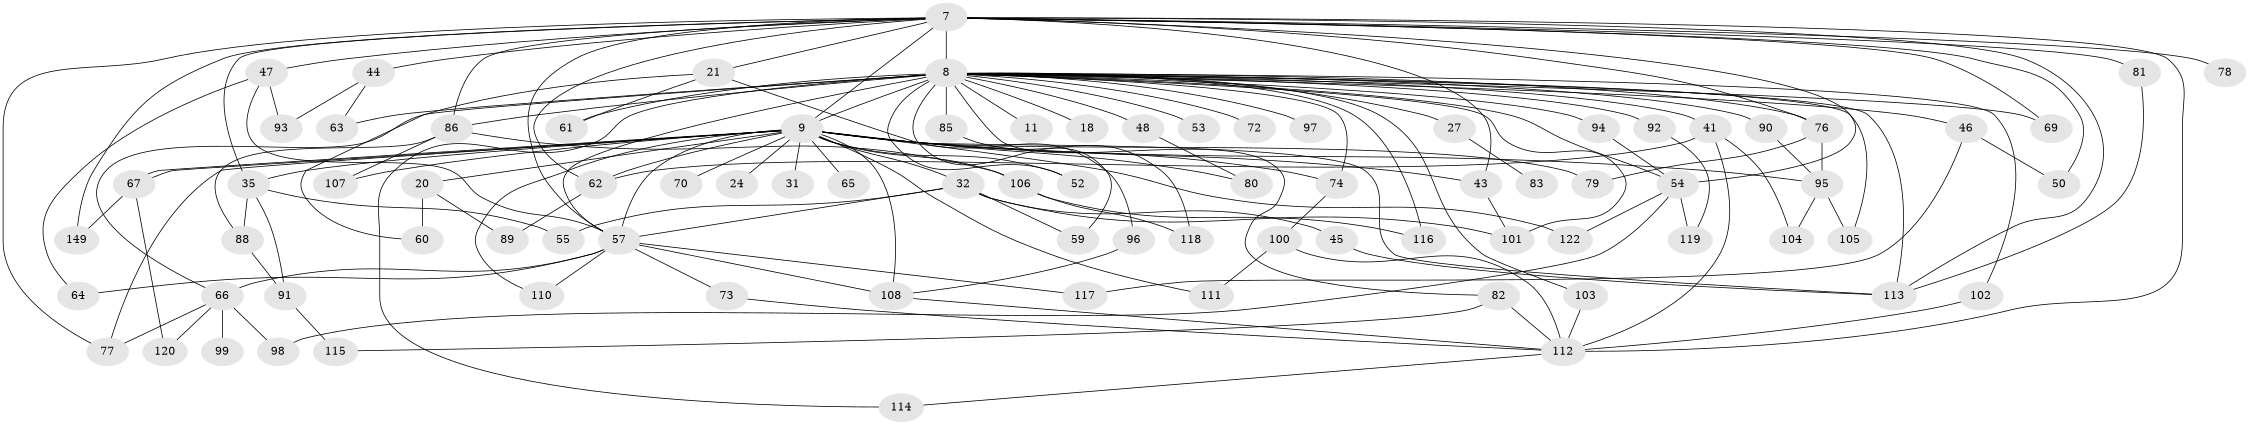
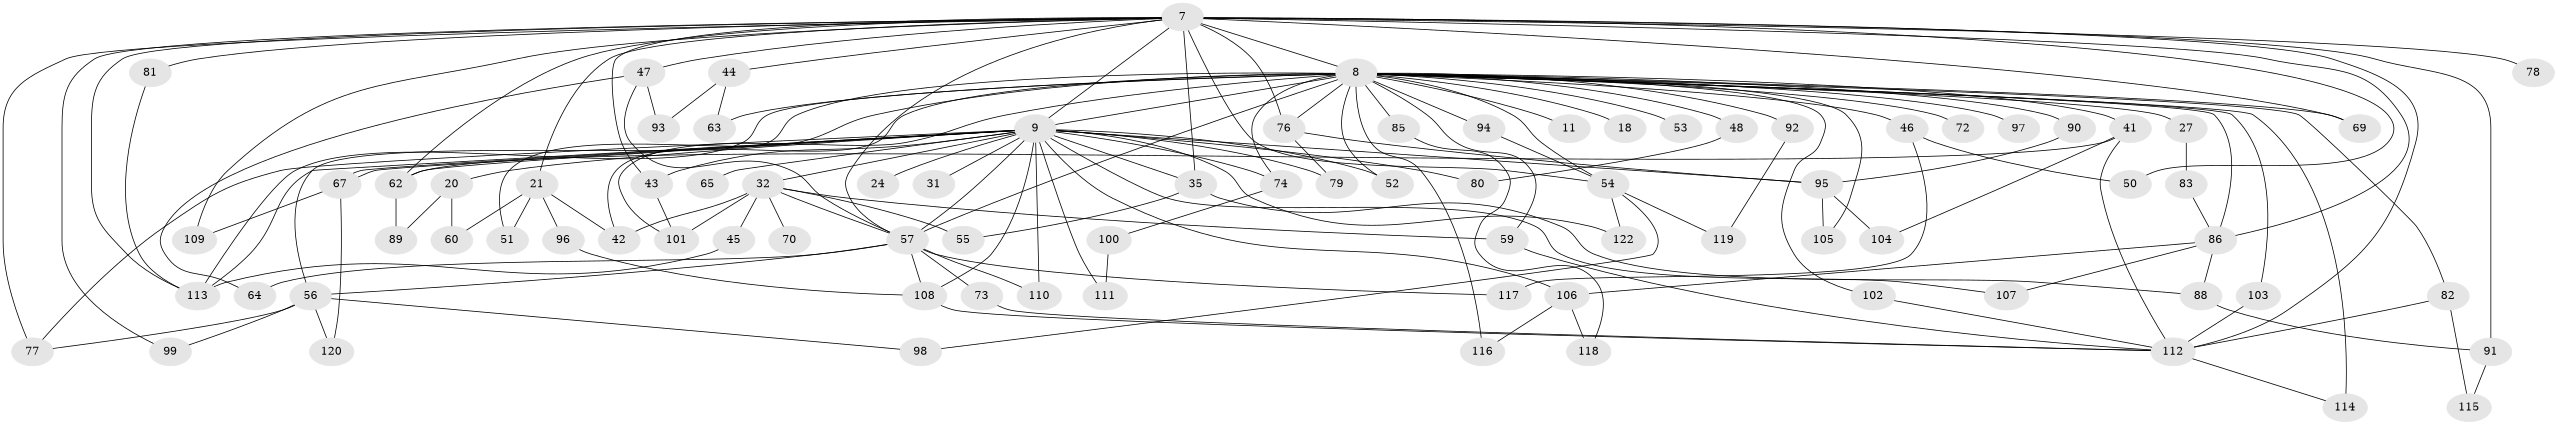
none -> (458, 32)
(567, 129) -> (508, 240)
(741, 156) -> (776, 212)
none -> (2201, 212)
(274, 238) -> (2313, 50)
(77, 240) -> (195, 240)
none -> (619, 240)
(1447, 256) -> (1835, 316)
(222, 296) -> (311, 296)
